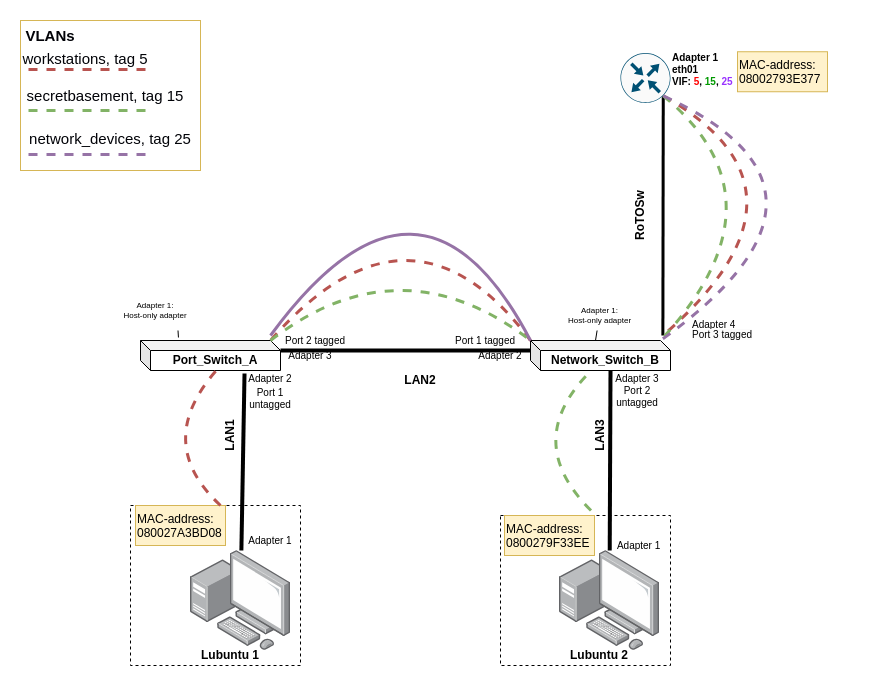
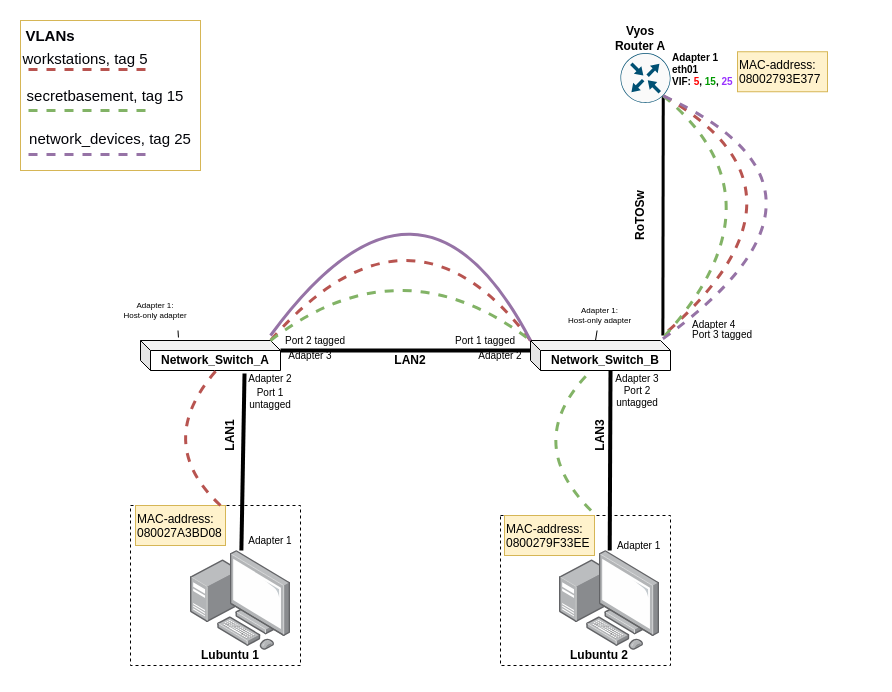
none -> (641, 38)
(216, 361) -> (216, 361)
(421, 381) -> (411, 361)
